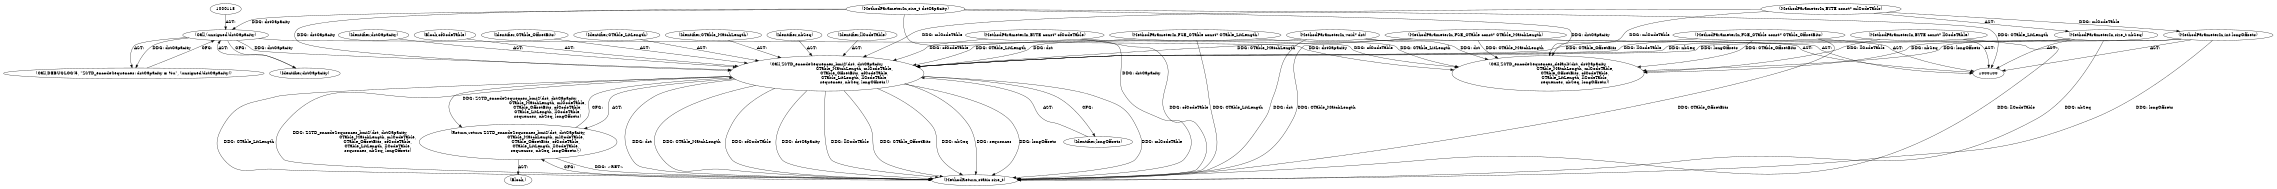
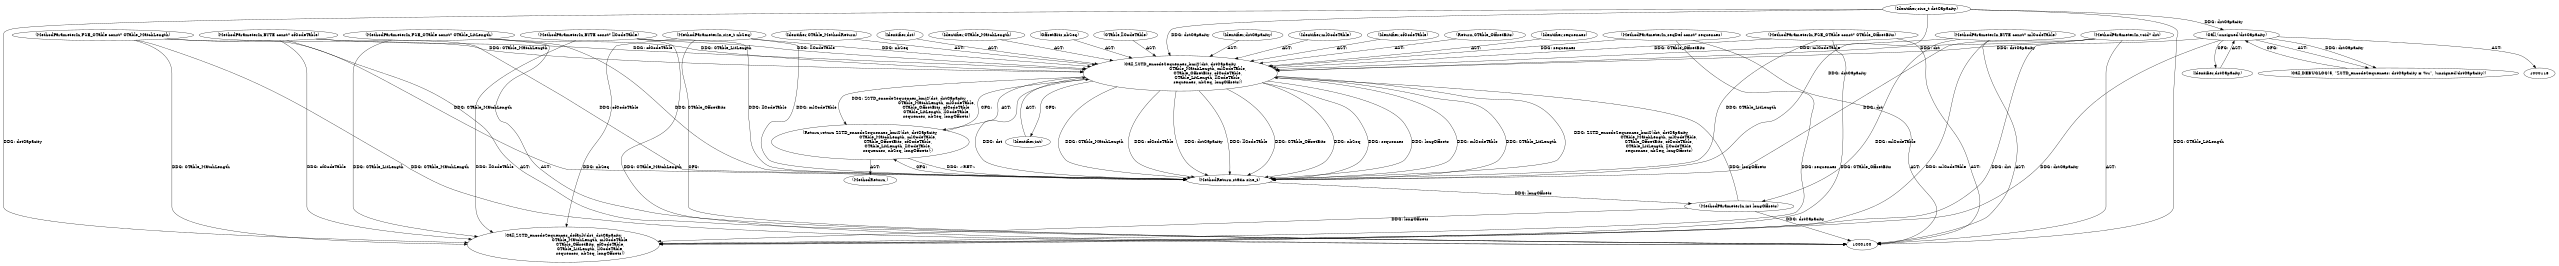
(905, 9) -> (1927, 9)
(226, 21) -> (2408, 43)
(1970, 22) -> (2011, 183)
(445, 35) -> (1403, 35)
(525, 35) -> (1485, 35)
(617, 35) -> (821, 35)
(794, 35) -> (1059, 35)
(862, 35) -> (1126, 35)
none -> (900, 35)
none -> (1325, 35)
none -> (1564, 35)
none -> (1672, 35)
(1828, 48) -> (440, 167)
(1991, 48) -> (653, 167)
(2053, 48) -> (695, 167)
(2156, 48) -> (1805, 219)
(1238, 108) -> (701, 108)
(1703, 108) -> (1751, 108)
(2078, 108) -> (817, 108)
(1098, 142) -> (1028, 142)
(1631, 172) -> (1479, 193)
(518, 180) -> (870, 180)
none -> (718, 223)
none -> (805, 224)
